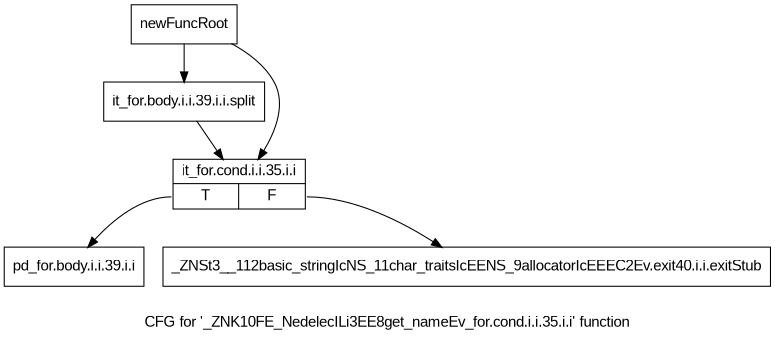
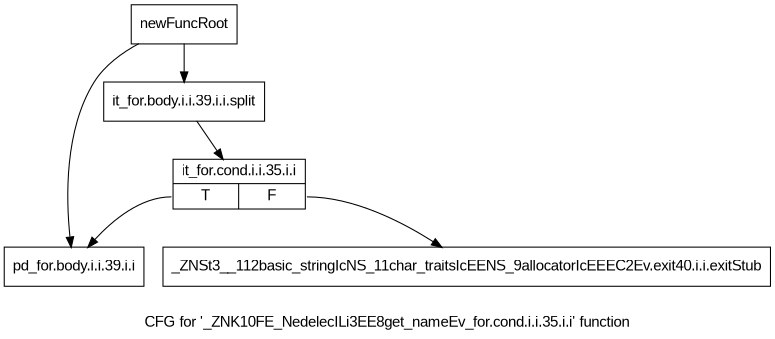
(277, 89) -> (76, 128)
